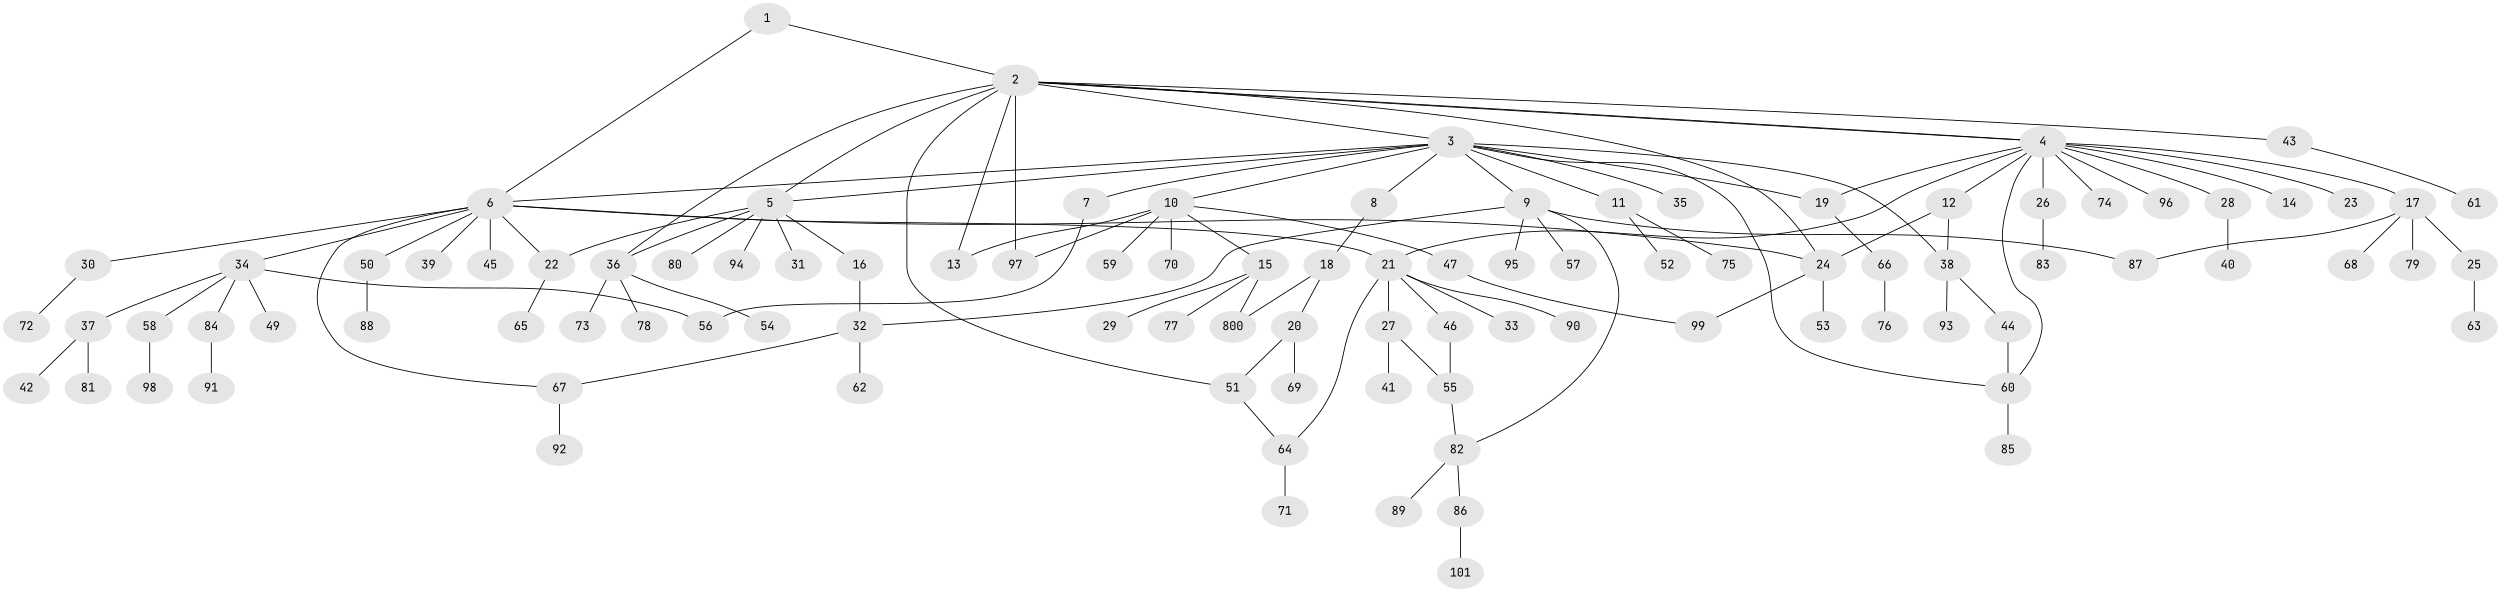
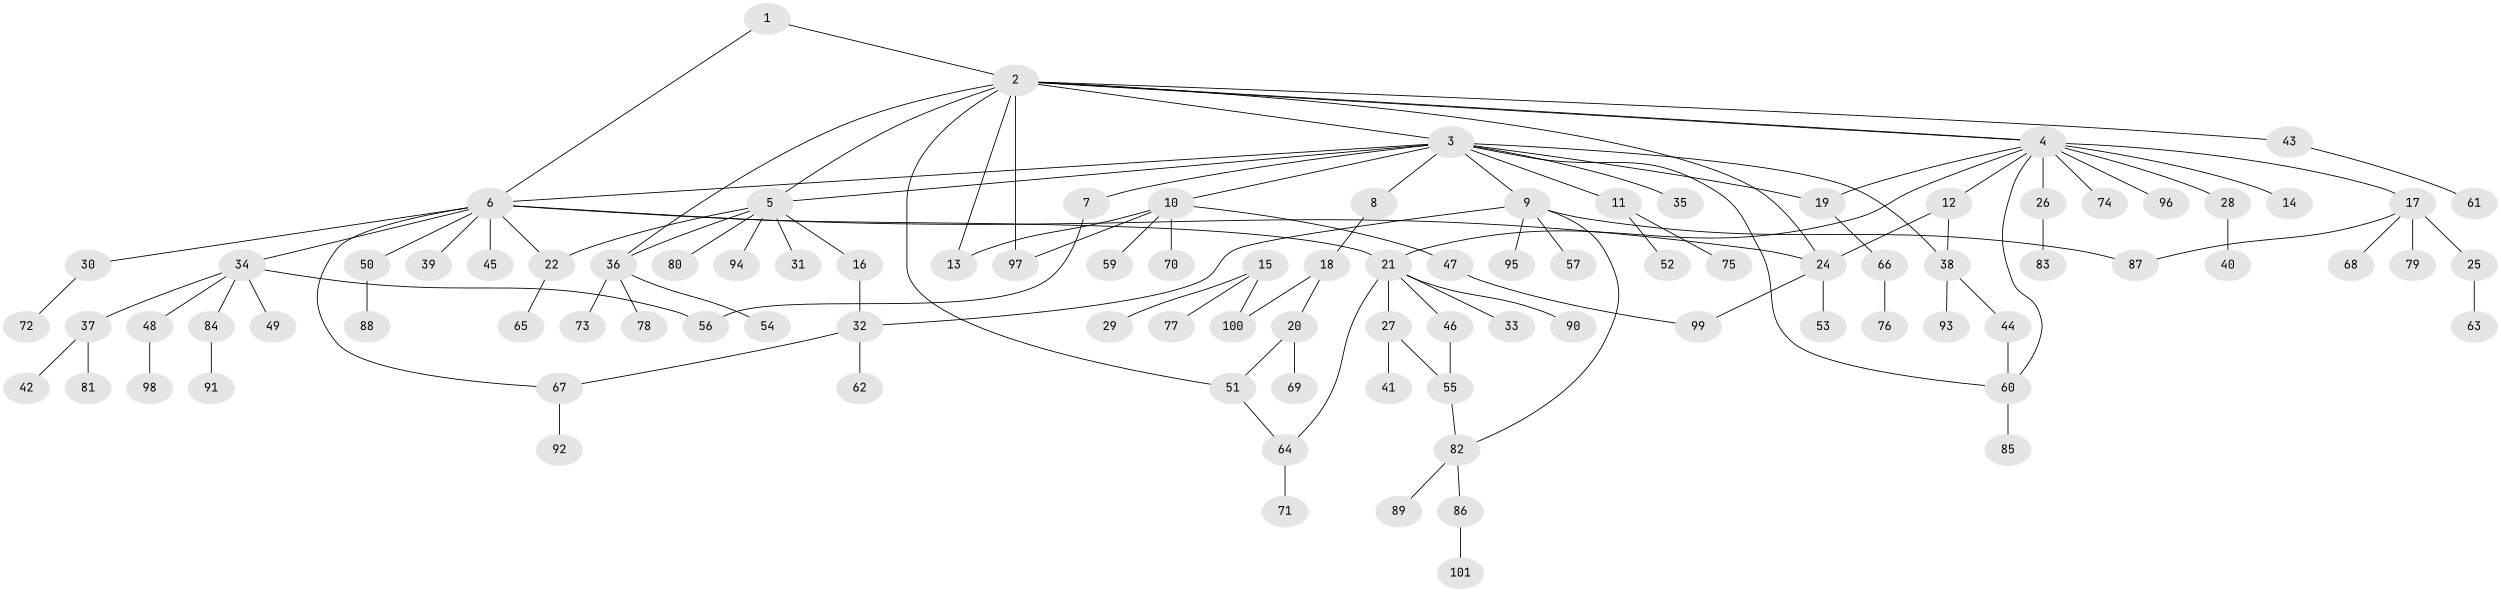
(2351, 204) -> none
(1223, 237) -> none
(150, 327) -> (150, 327)
(1233, 327) -> (1233, 327)
